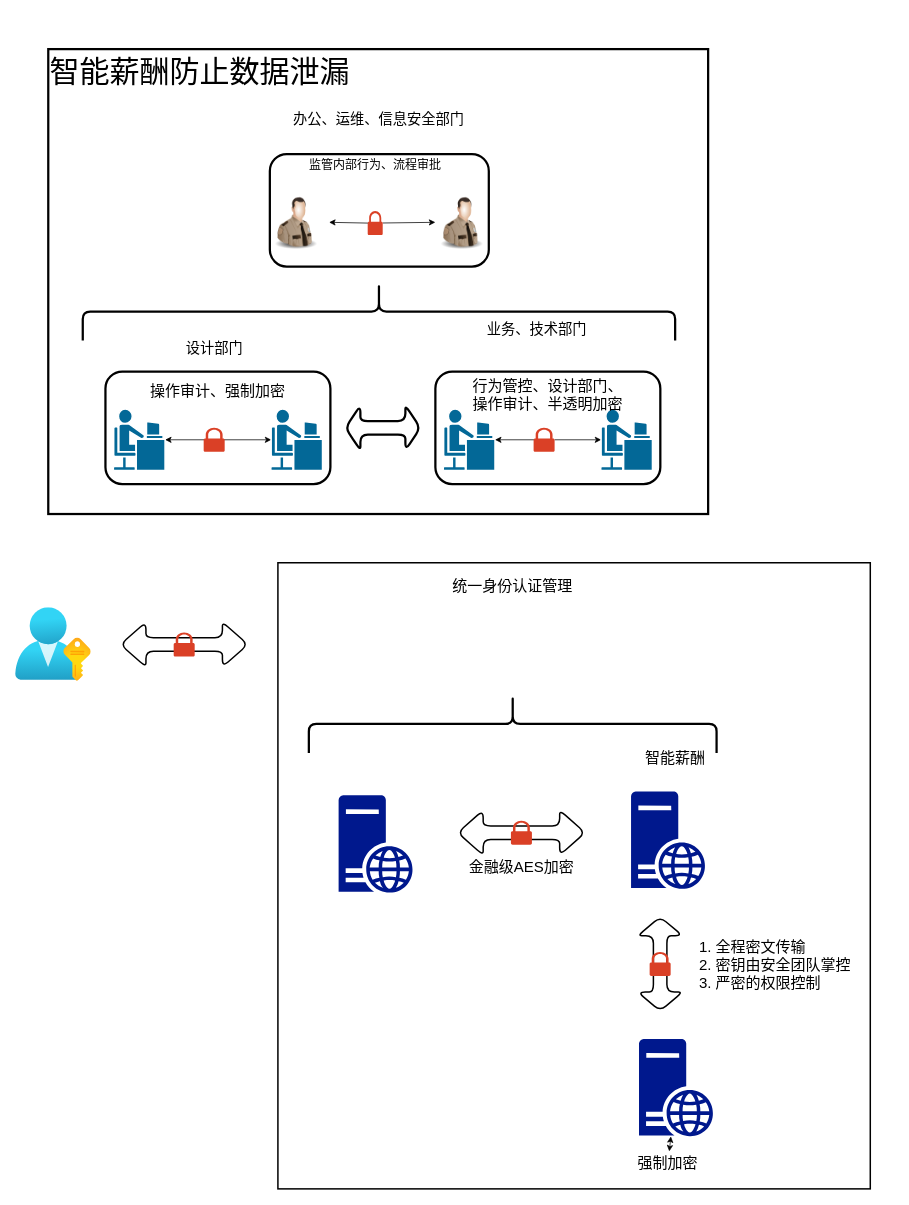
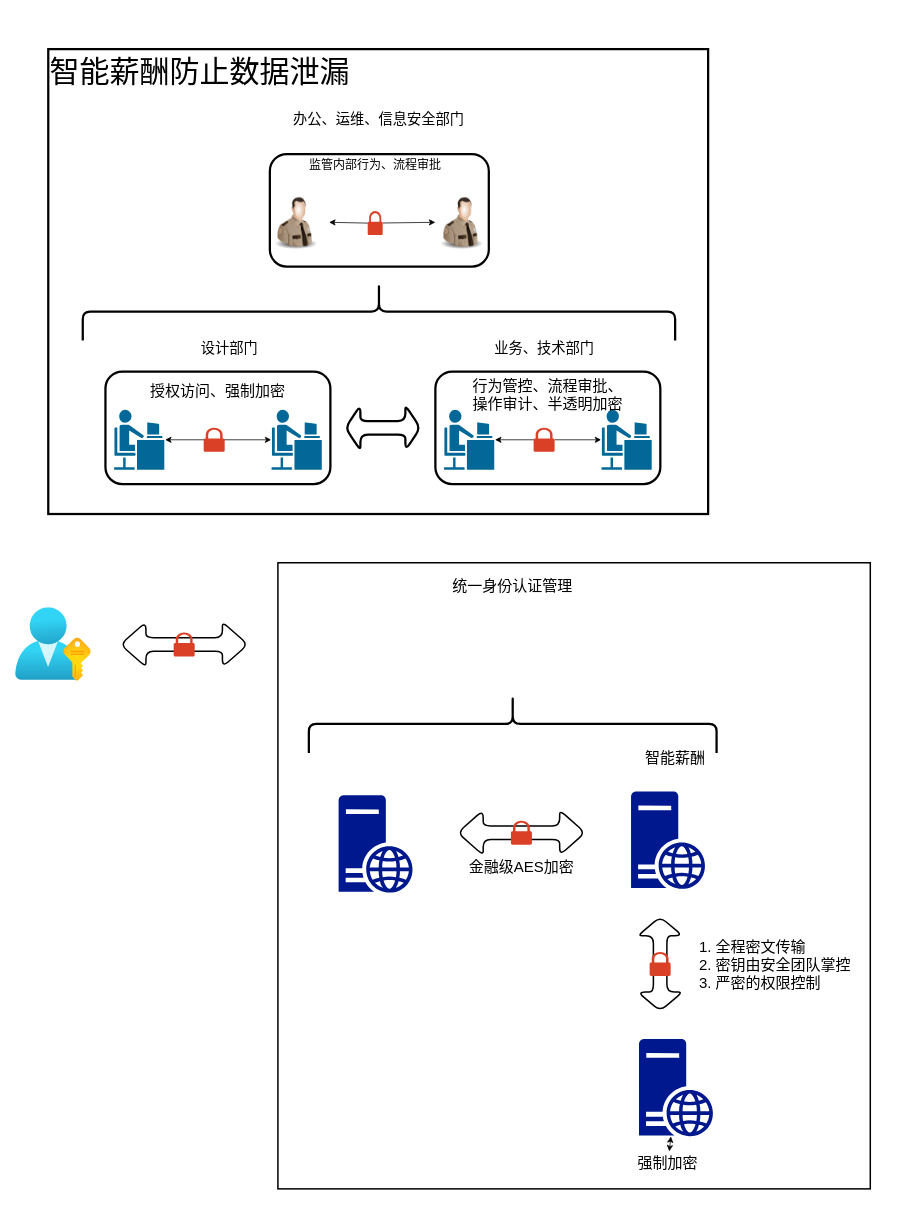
(537, 330) -> (544, 349)
(214, 349) -> (229, 349)
(218, 390) -> (218, 390)
(548, 394) -> (548, 394)
